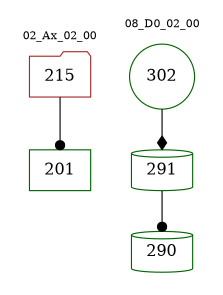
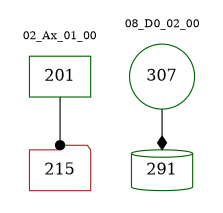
(60, 36) -> (60, 36)
(162, 77) -> (162, 77)
(60, 119) -> (60, 119)
(162, 252) -> none
